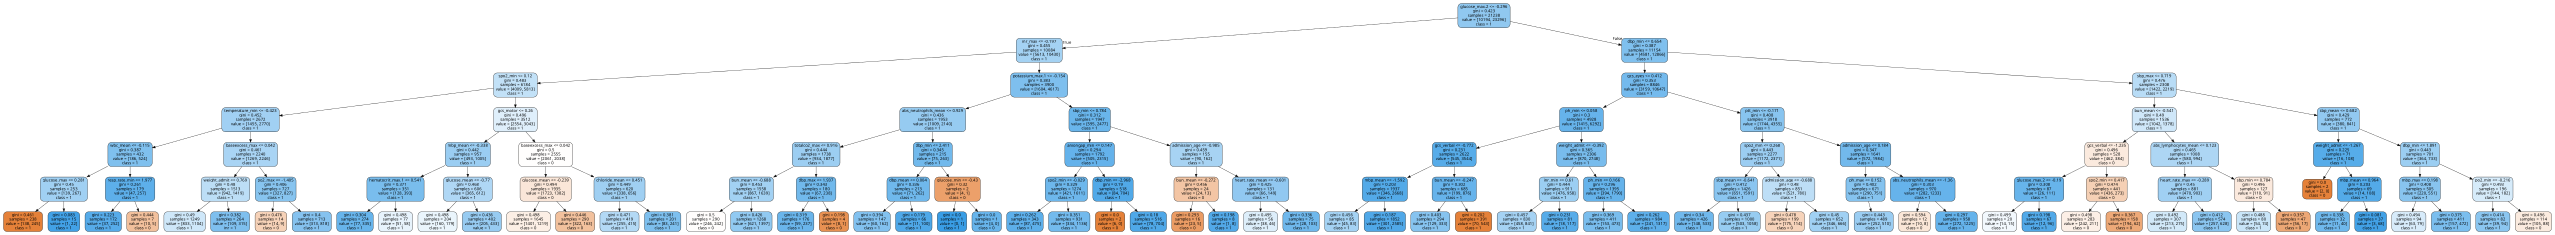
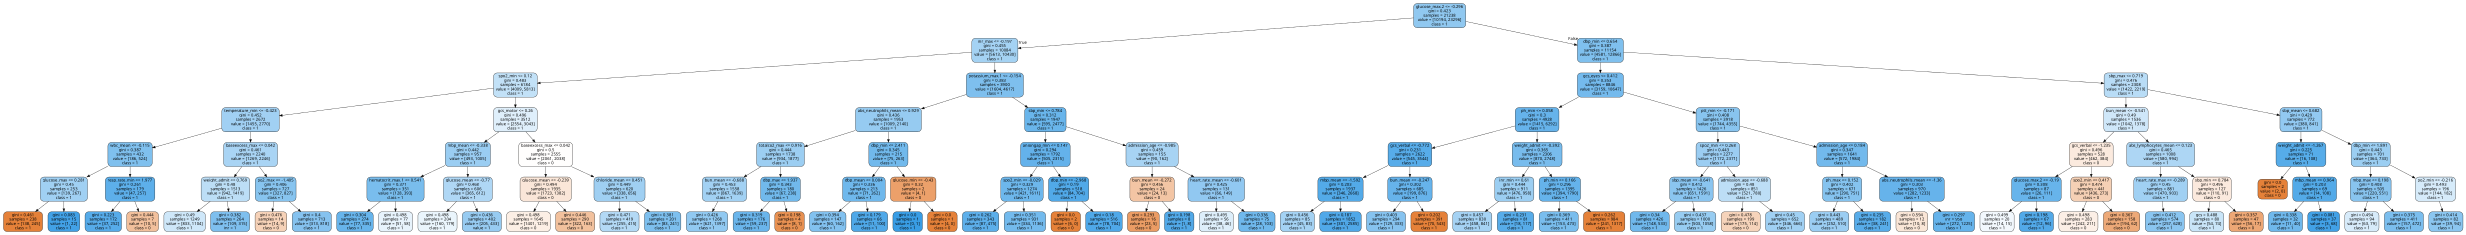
(706, 222) -> none
(987, 222) -> (942, 222)
(1648, 222) -> (1604, 222)
none -> (1873, 222)
(1957, 222) -> (1954, 222)
(2167, 222) -> none
(2254, 222) -> (2207, 222)
(2533, 222) -> none
